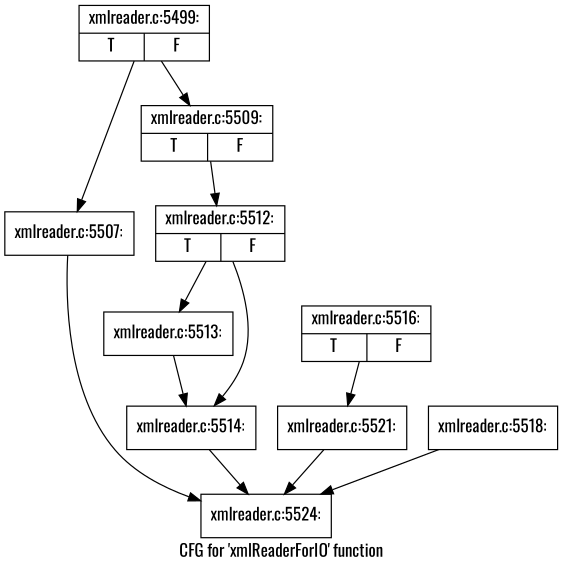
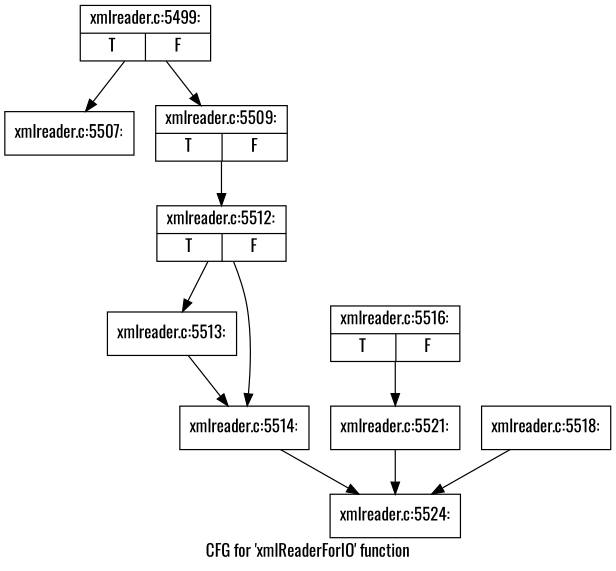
(86, 400) -> none
